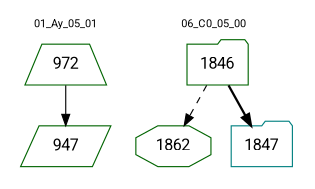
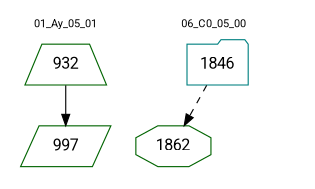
(66, 65) -> (66, 65)
(218, 65) -> (218, 65)
(66, 146) -> (66, 146)
(262, 146) -> none
